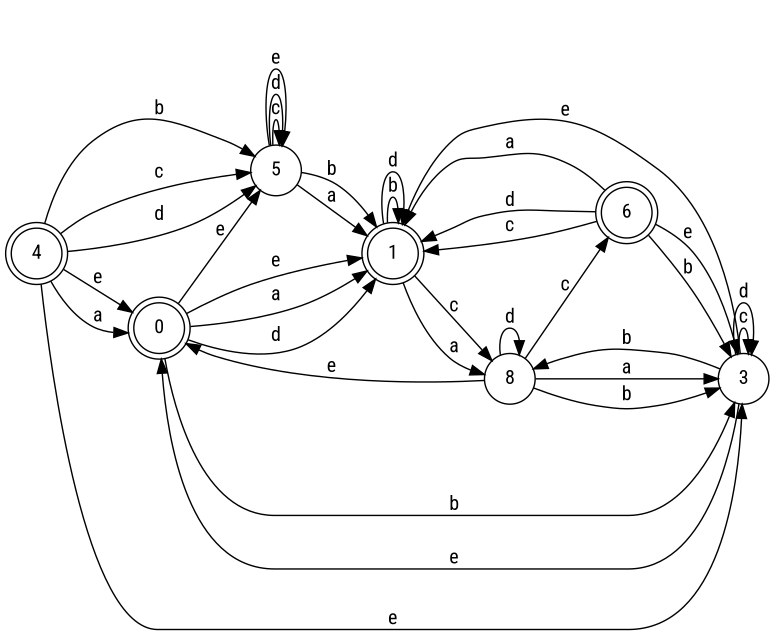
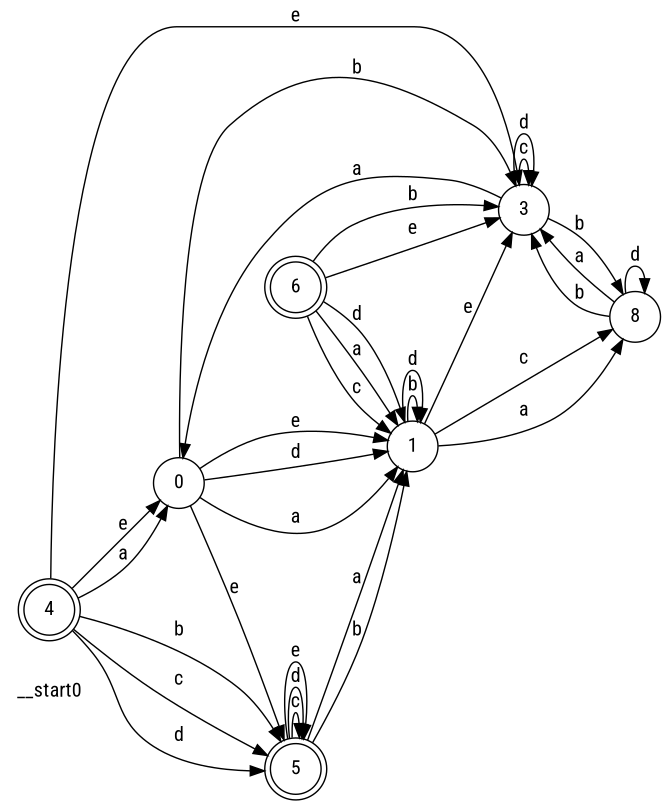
(617, 142) -> (466, 335)
(276, 170) -> (296, 769)
(393, 254) -> (413, 446)
(563, 304) -> none
(159, 328) -> (179, 483)
(340, 378) -> none
(454, 558) -> (357, 170)
none -> (49, 691)
